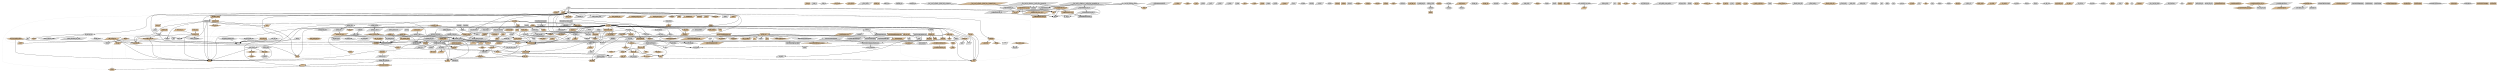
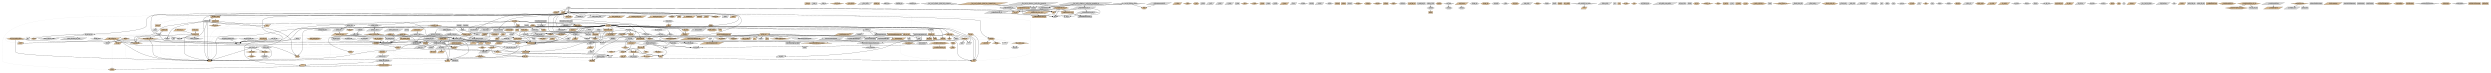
(2120, 4) -> none
(632, 43) -> (631, 43)
